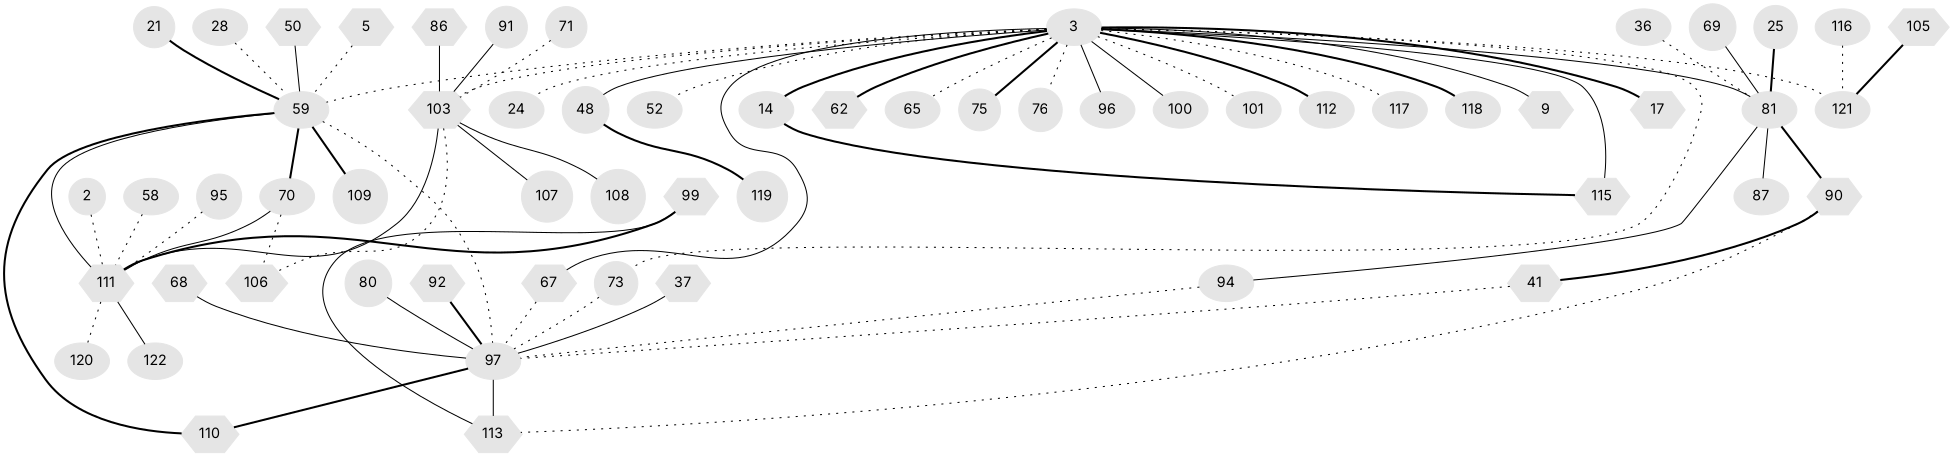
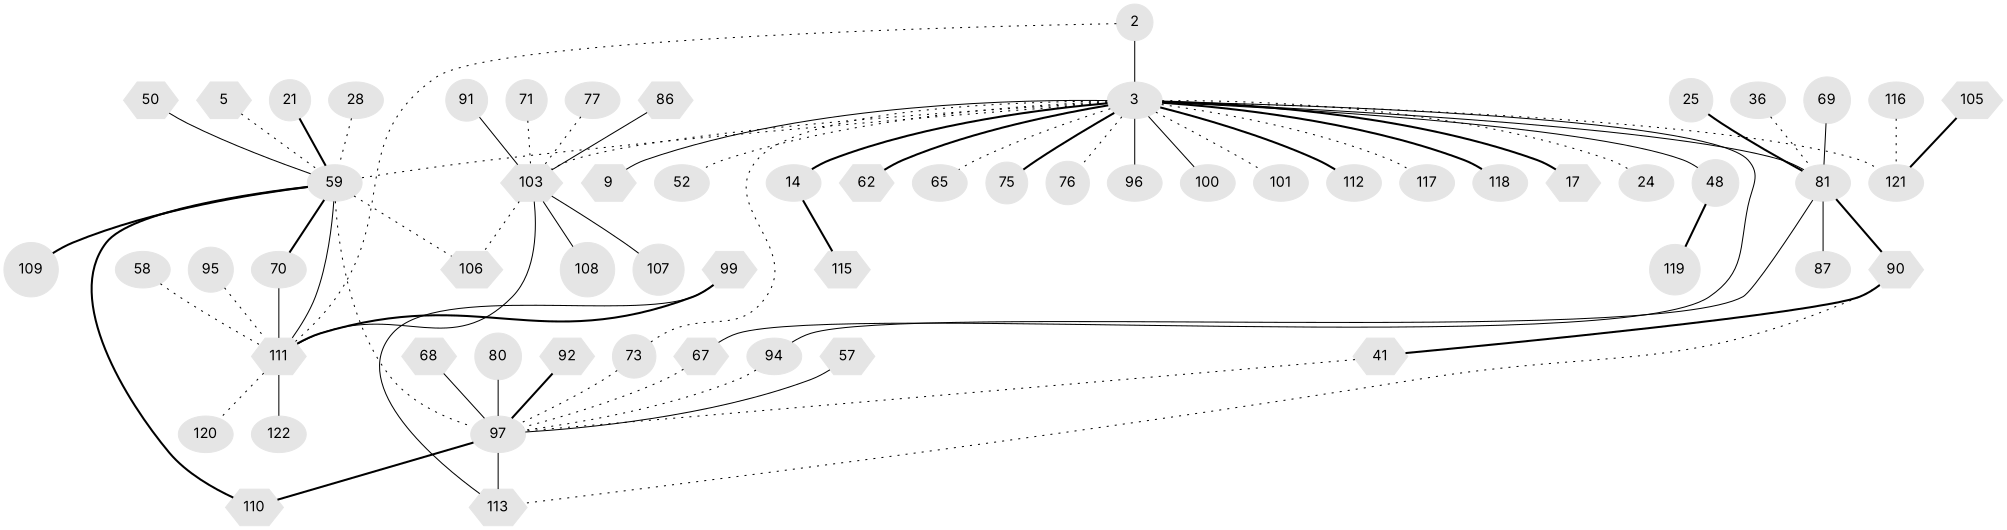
(1421, 53) -> (1135, 61)
none -> (593, 100)
(271, 244) -> (403, 226)
(683, 283) -> (847, 356)
